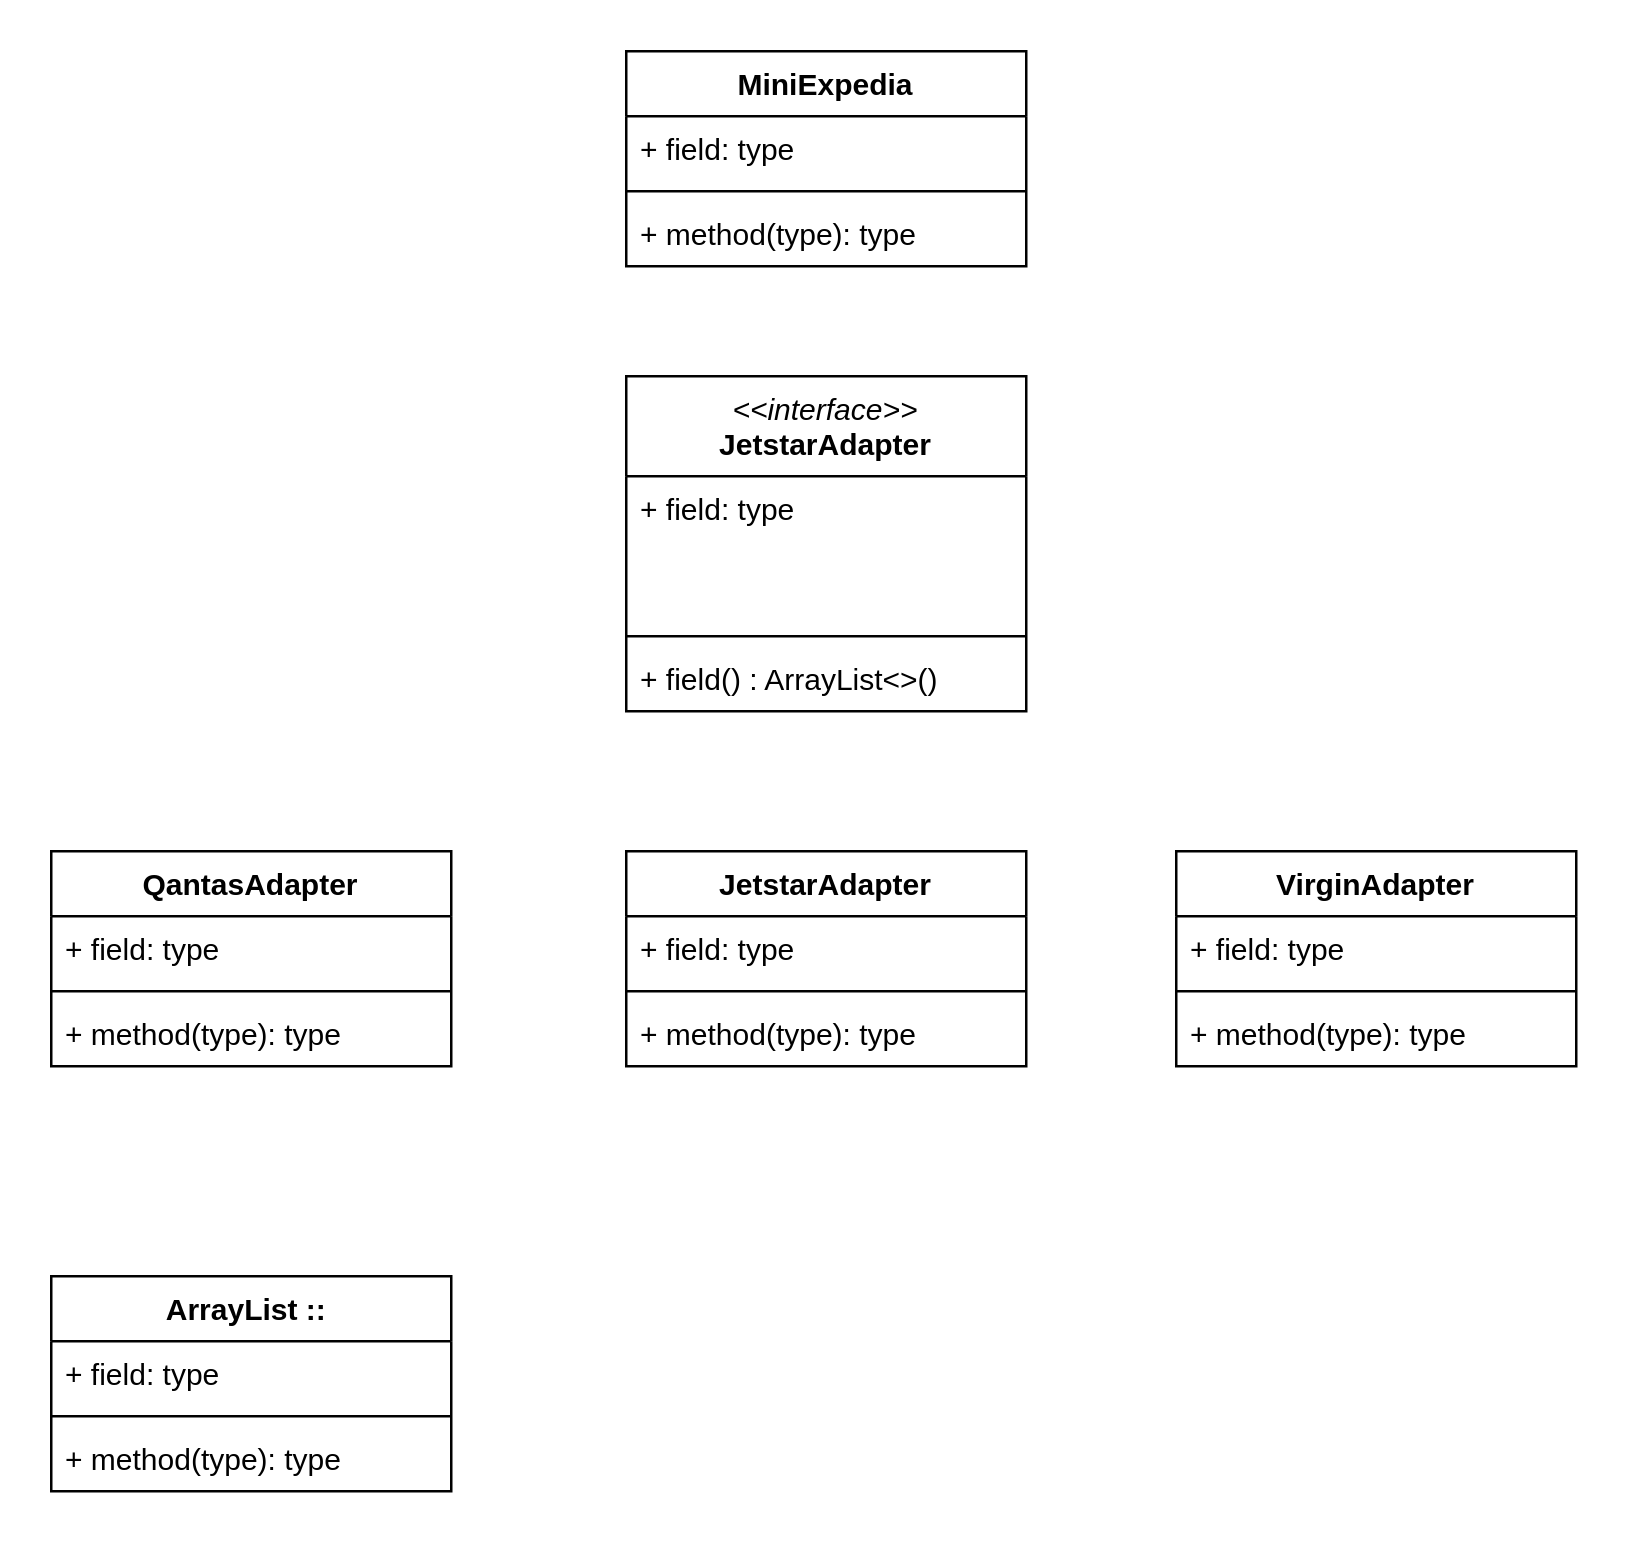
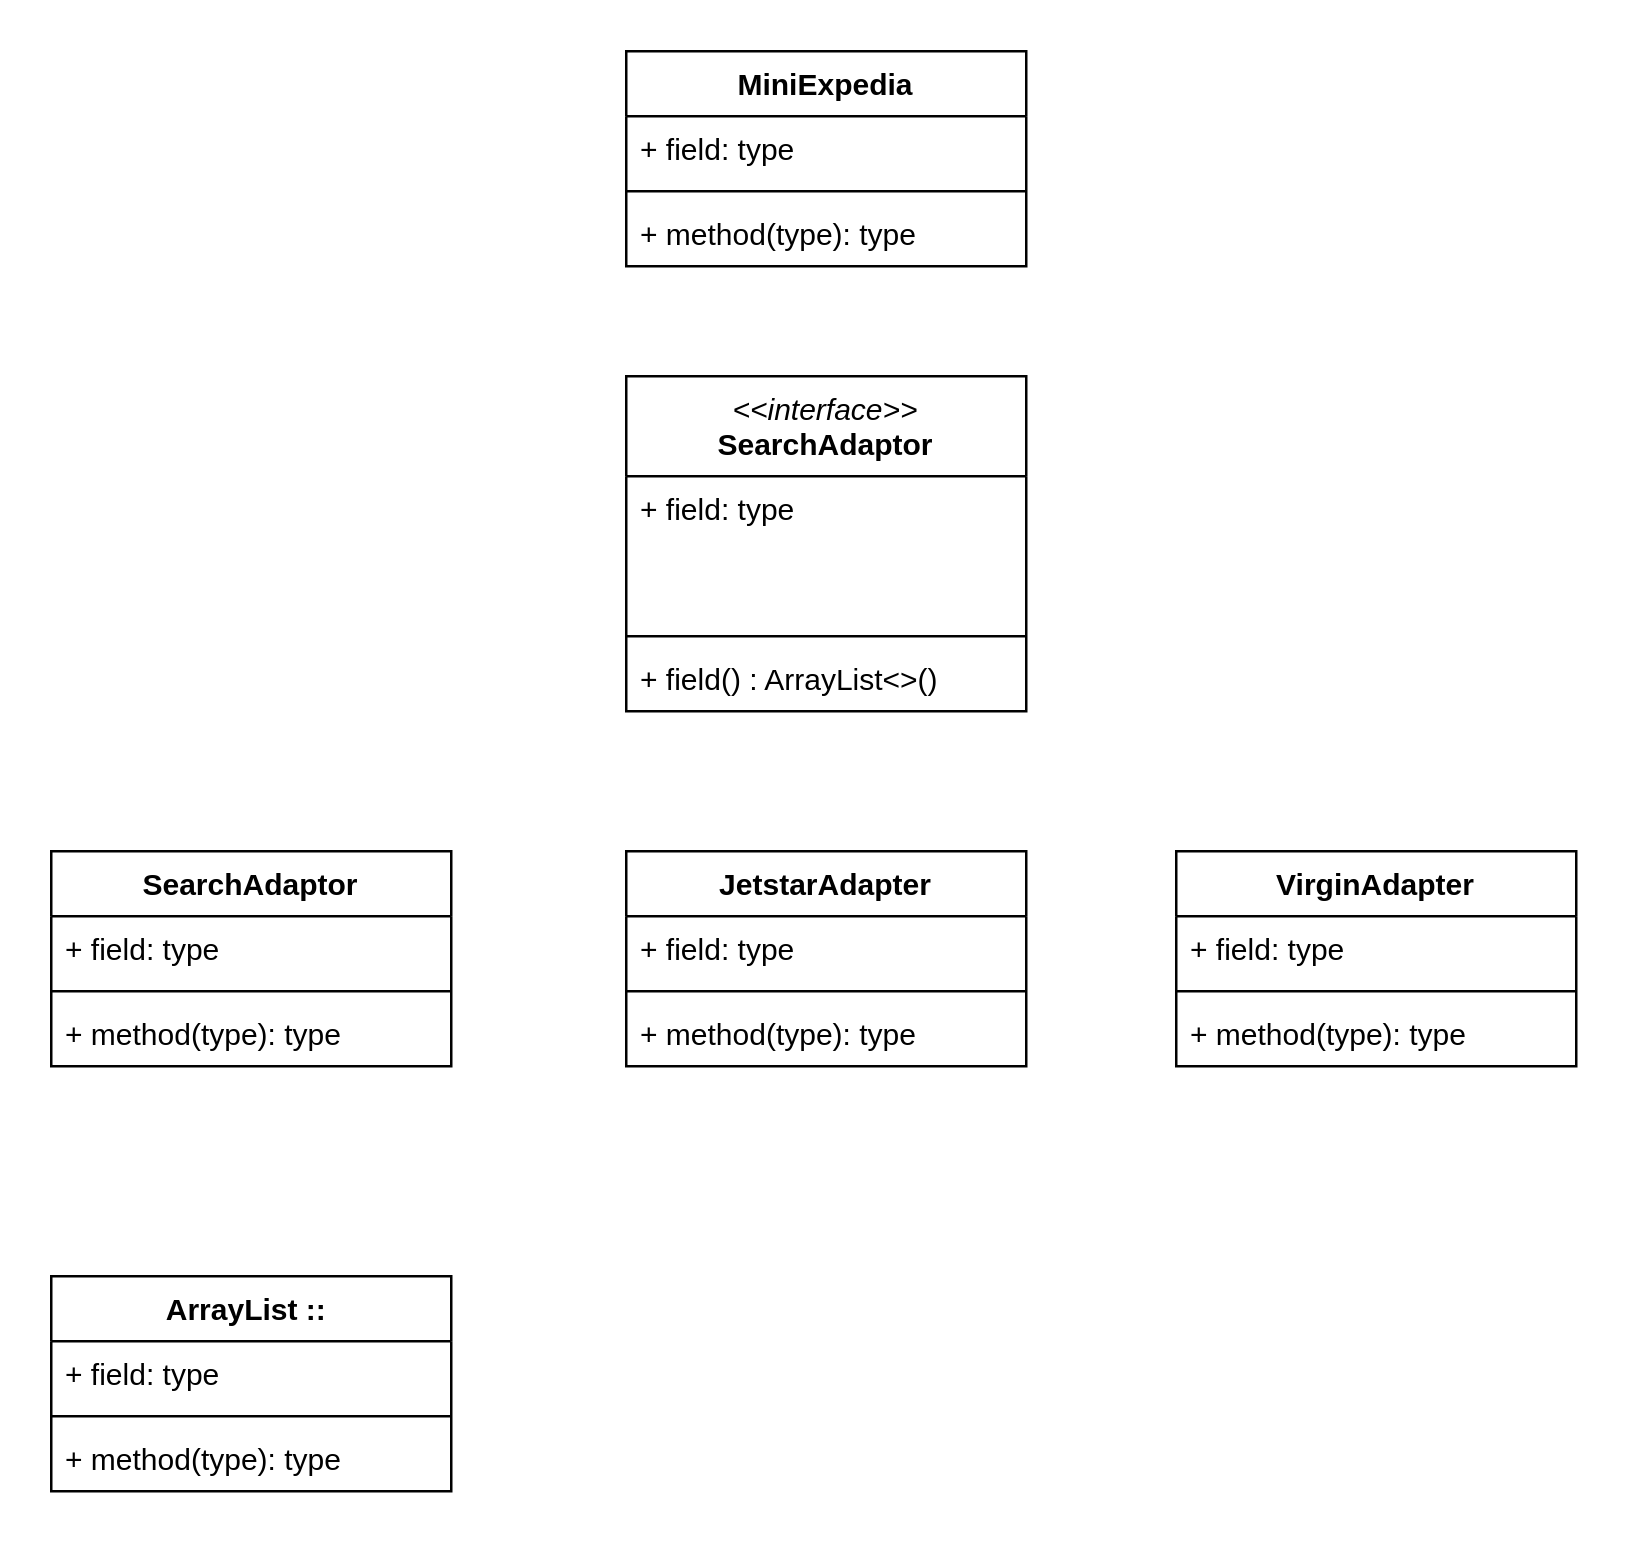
(826, 430) -> (826, 430)
(251, 887) -> (251, 887)
